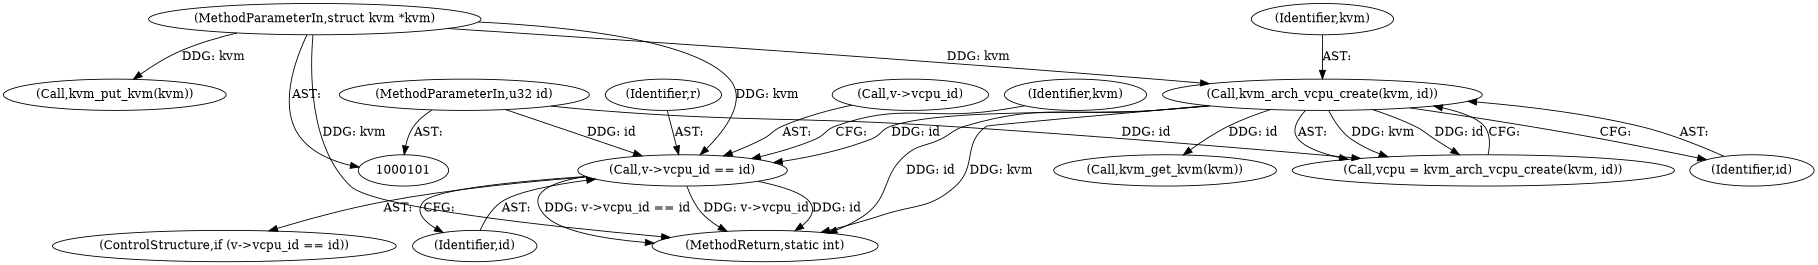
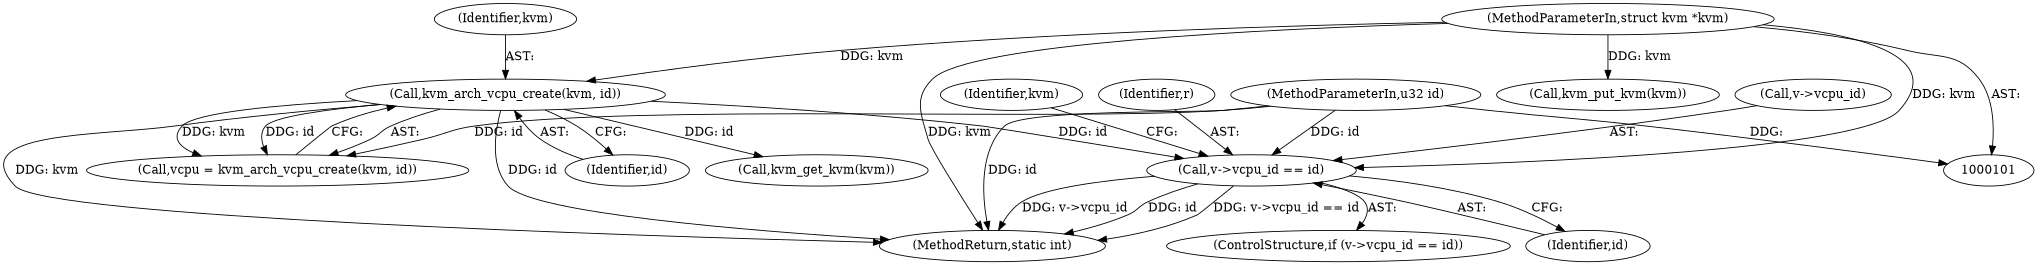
none -> (1022, 120)
(430, 133) -> (1768, 133)
